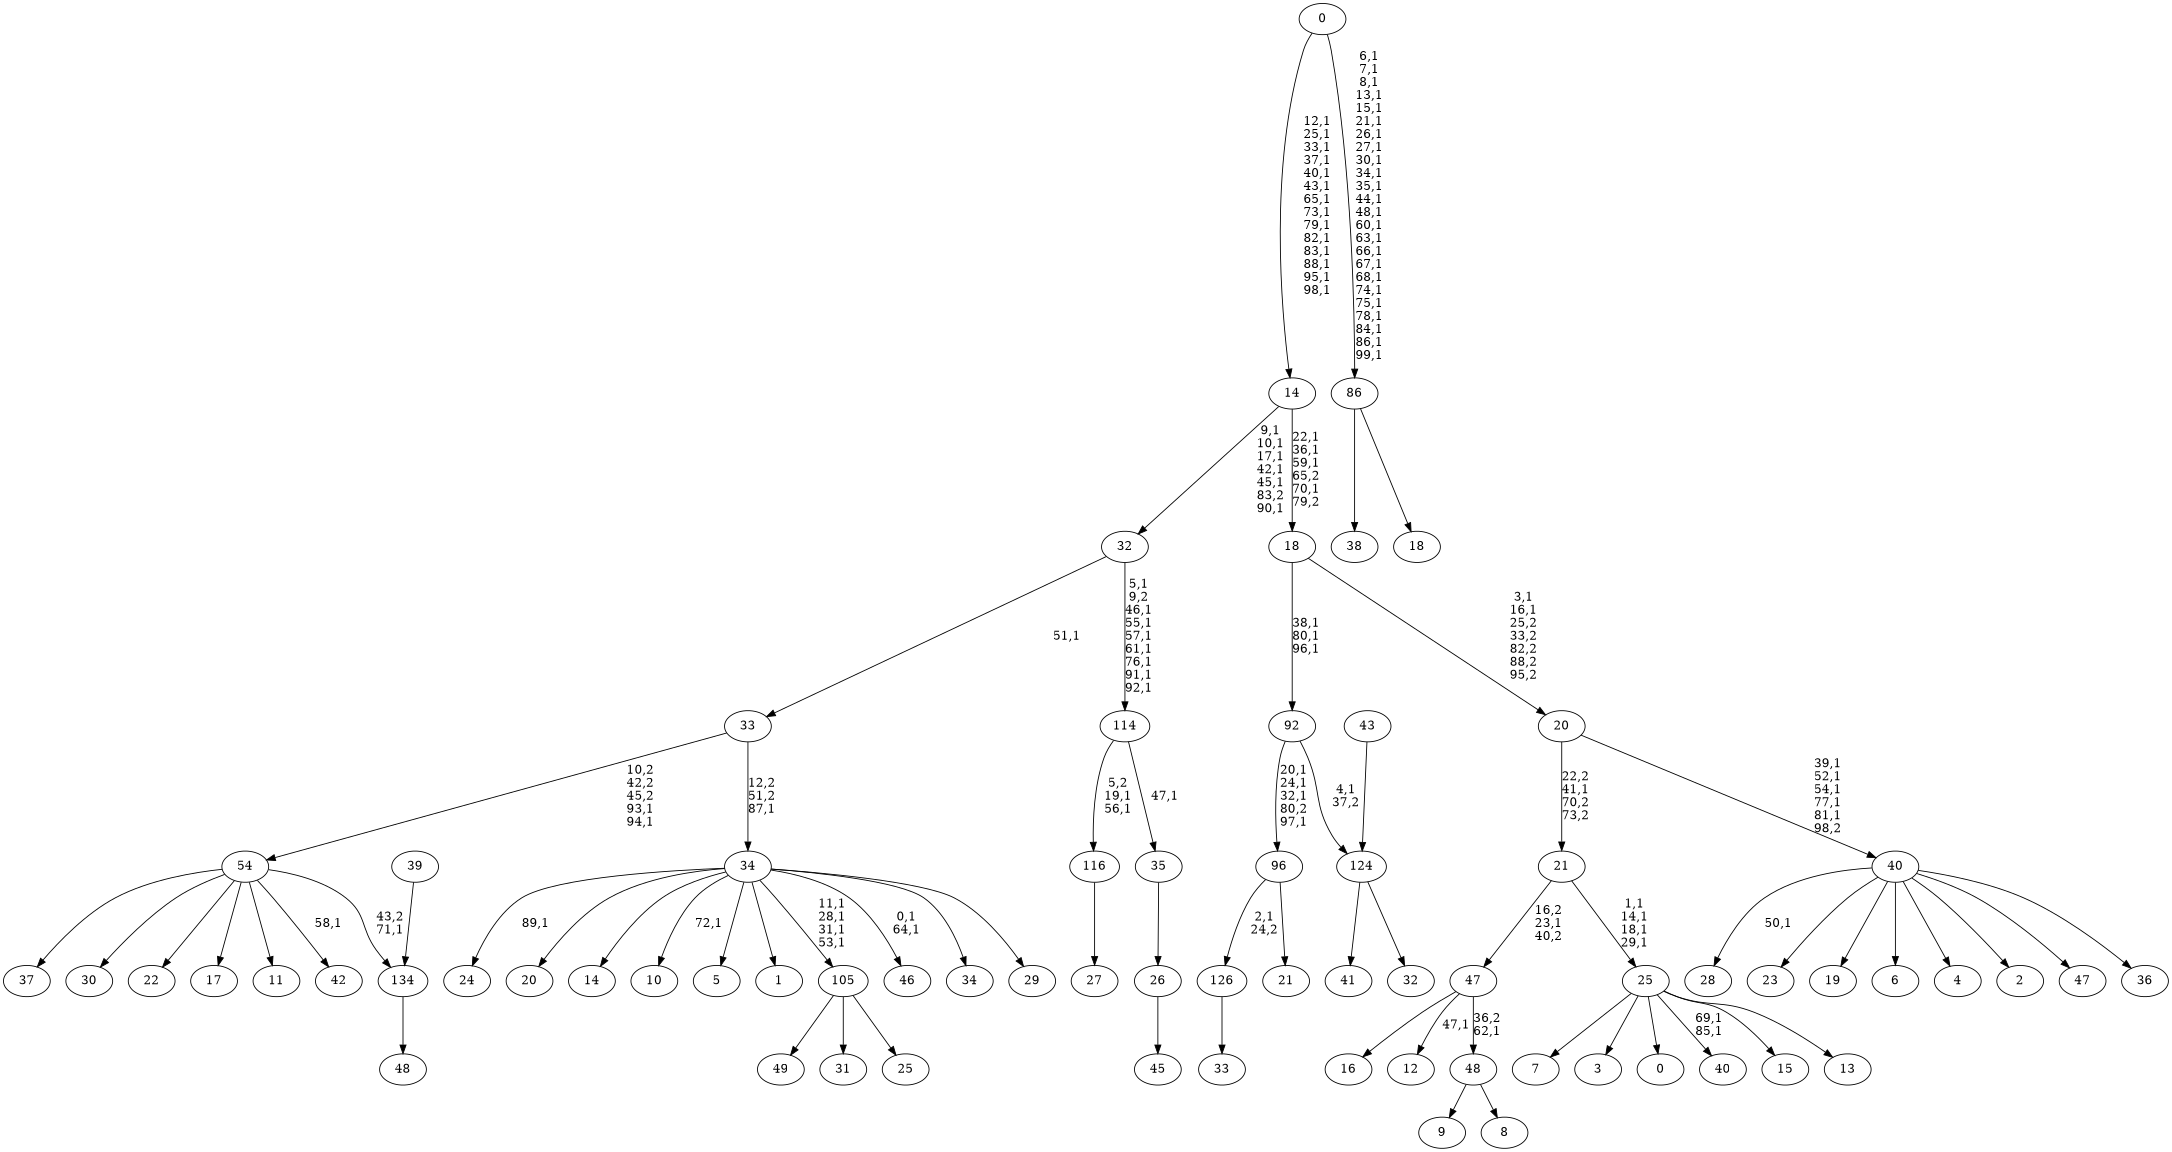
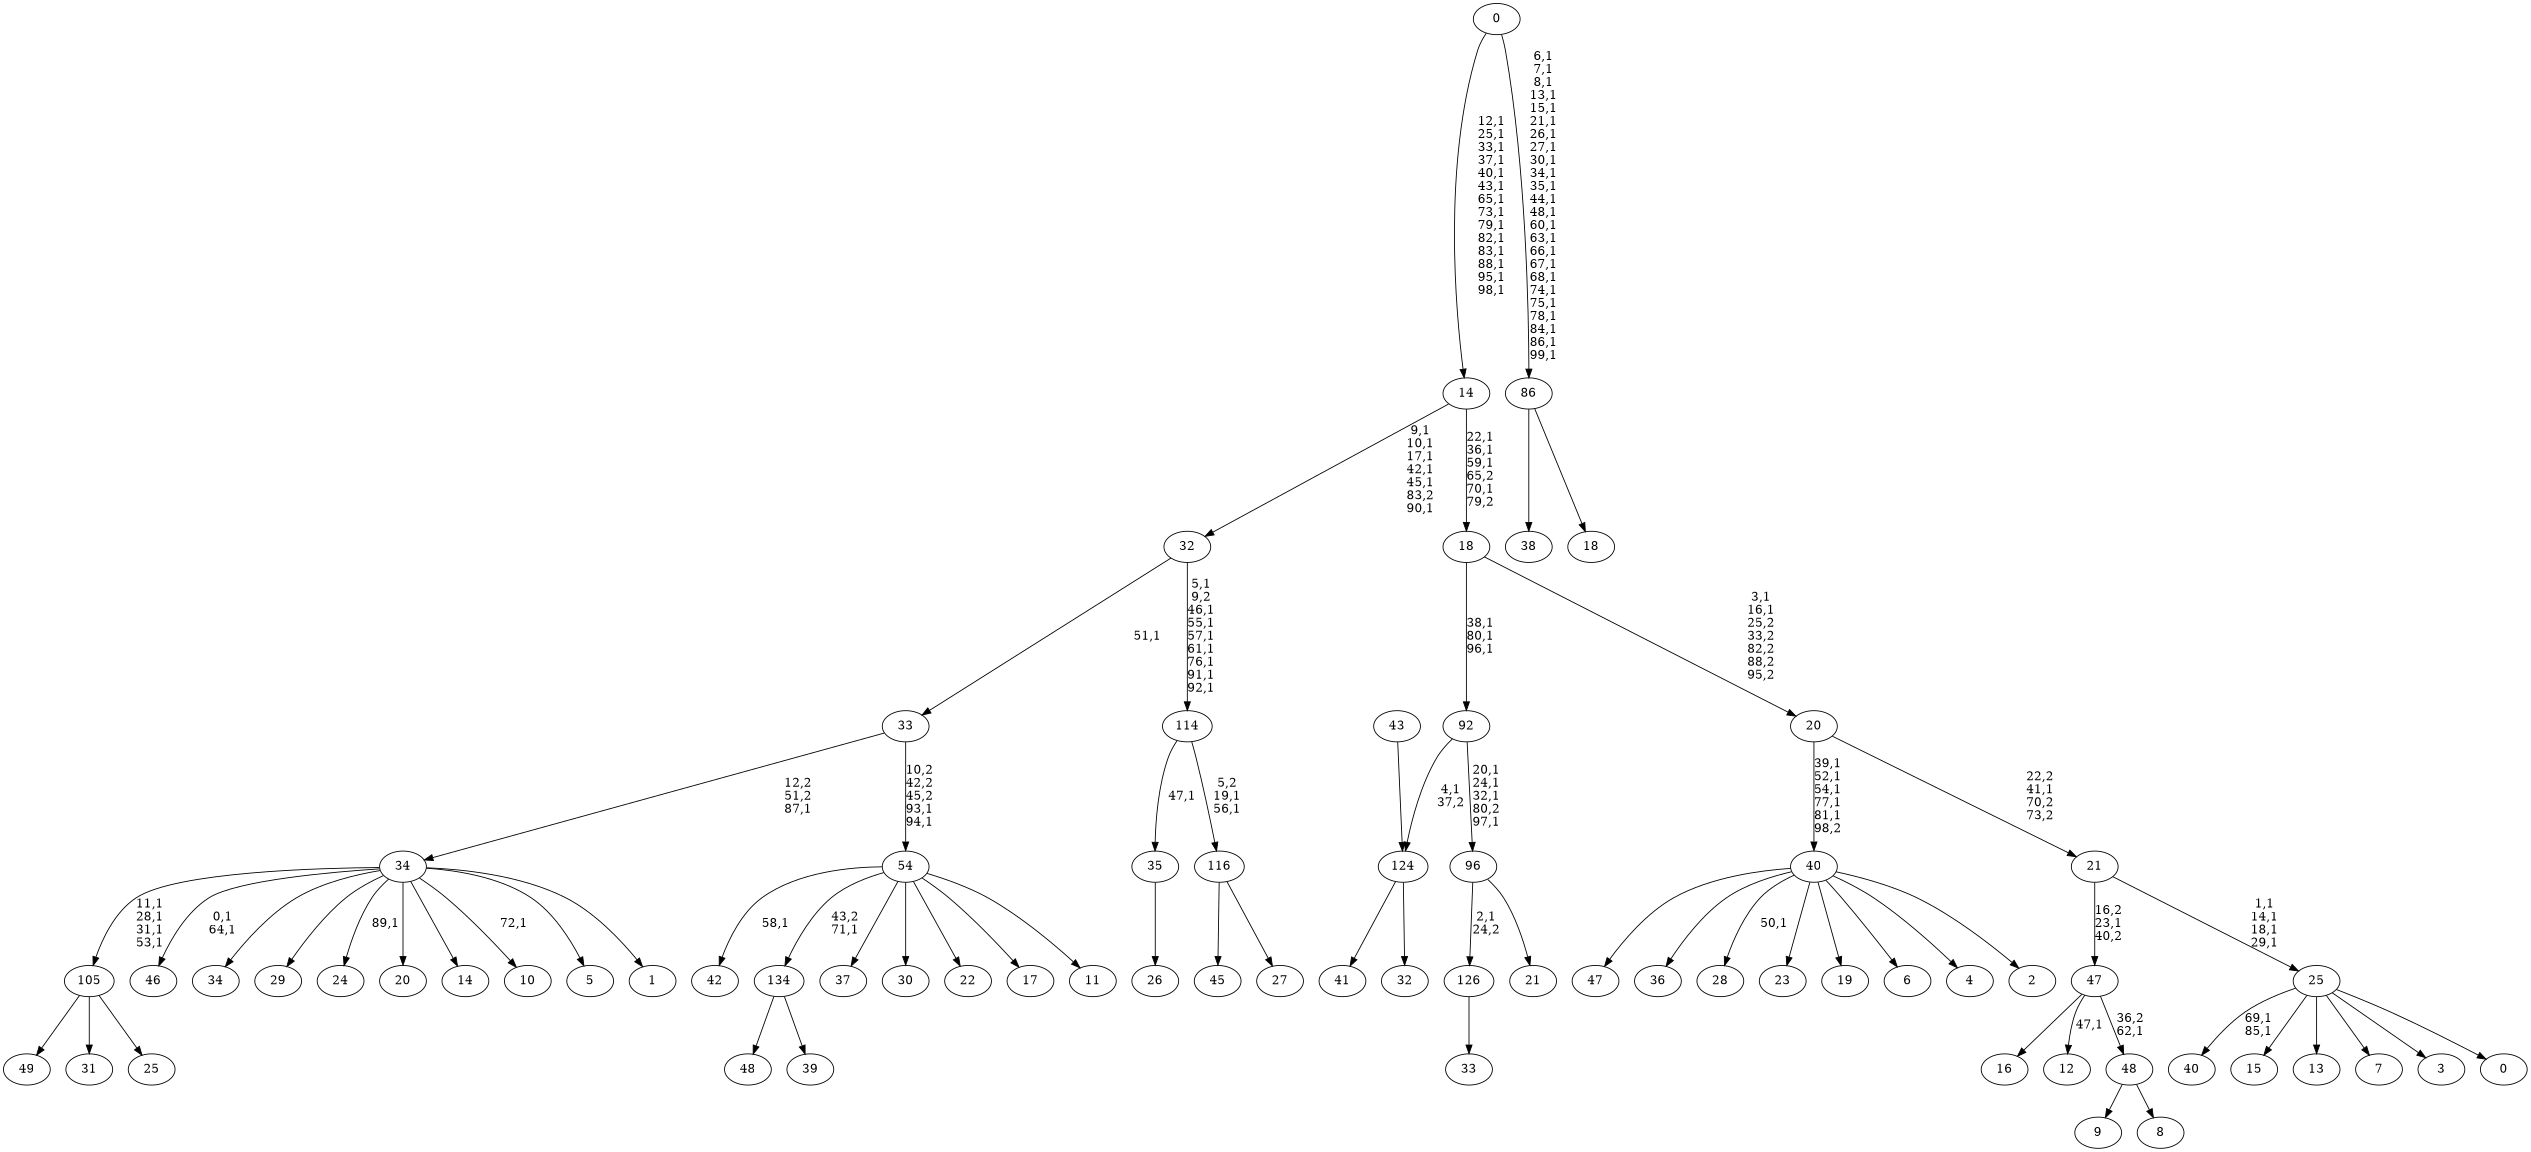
(410, 919) -> (793, 1021)
(1158, 1021) -> (1219, 919)
